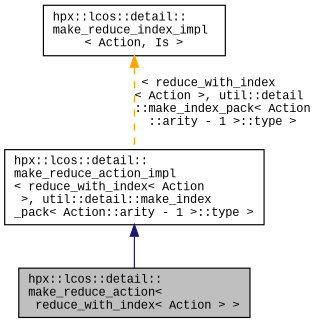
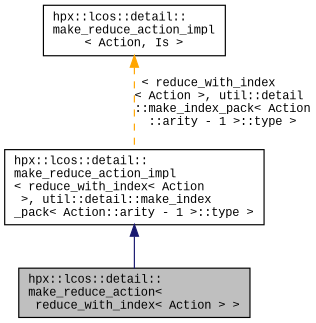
(134, 31) -> (134, 31)
